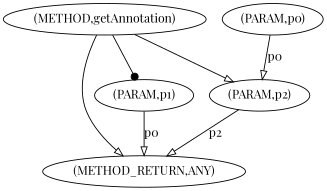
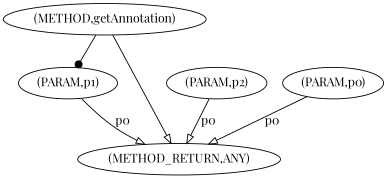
(267, 53) -> (262, 118)
(180, 56) -> none
(216, 133) -> (208, 121)
